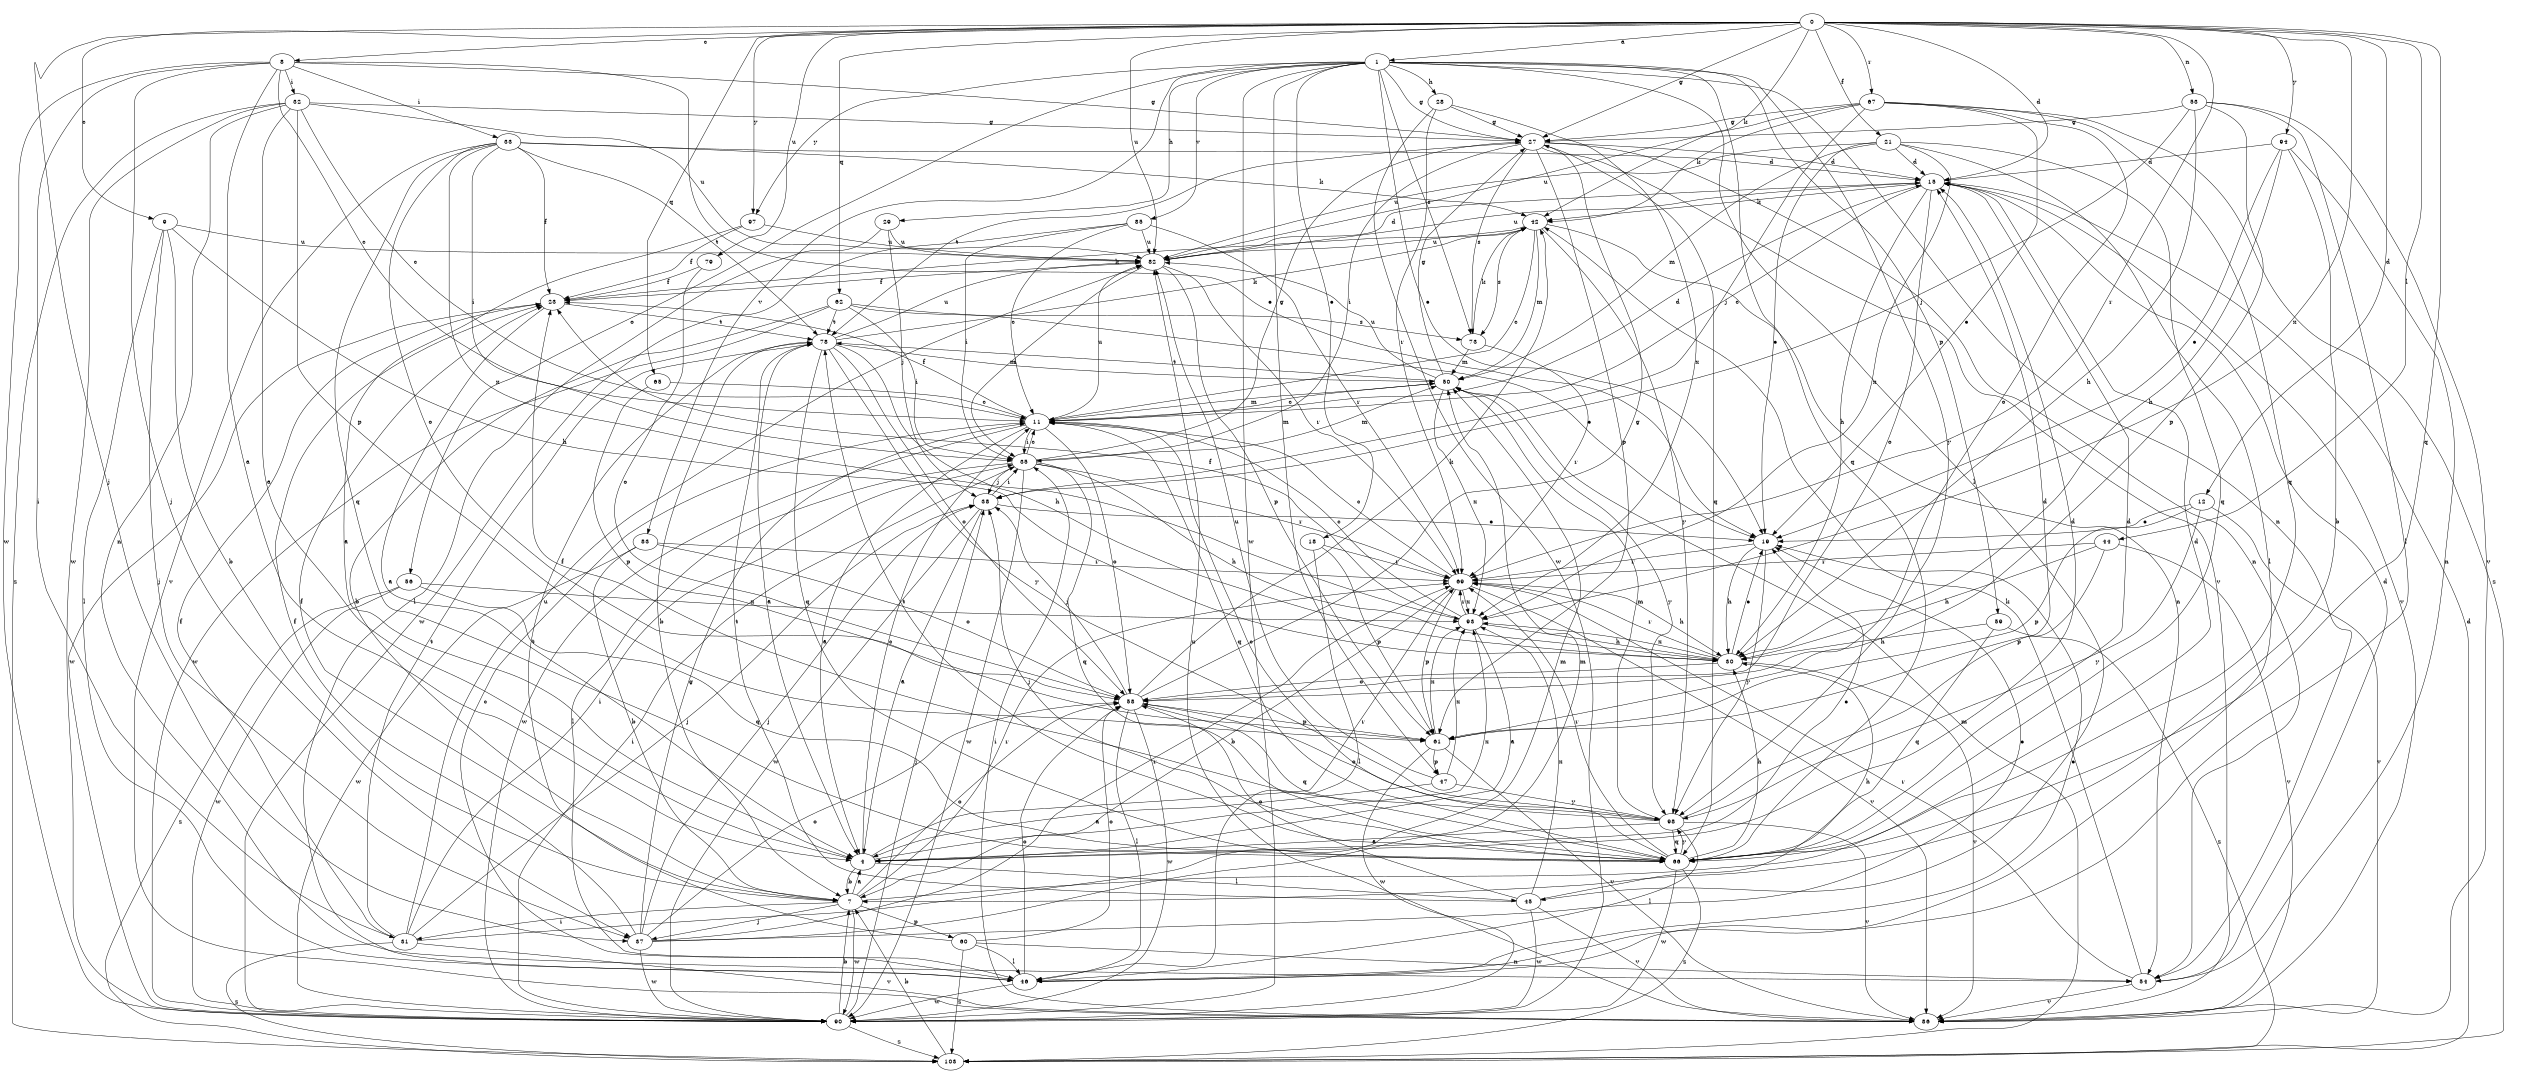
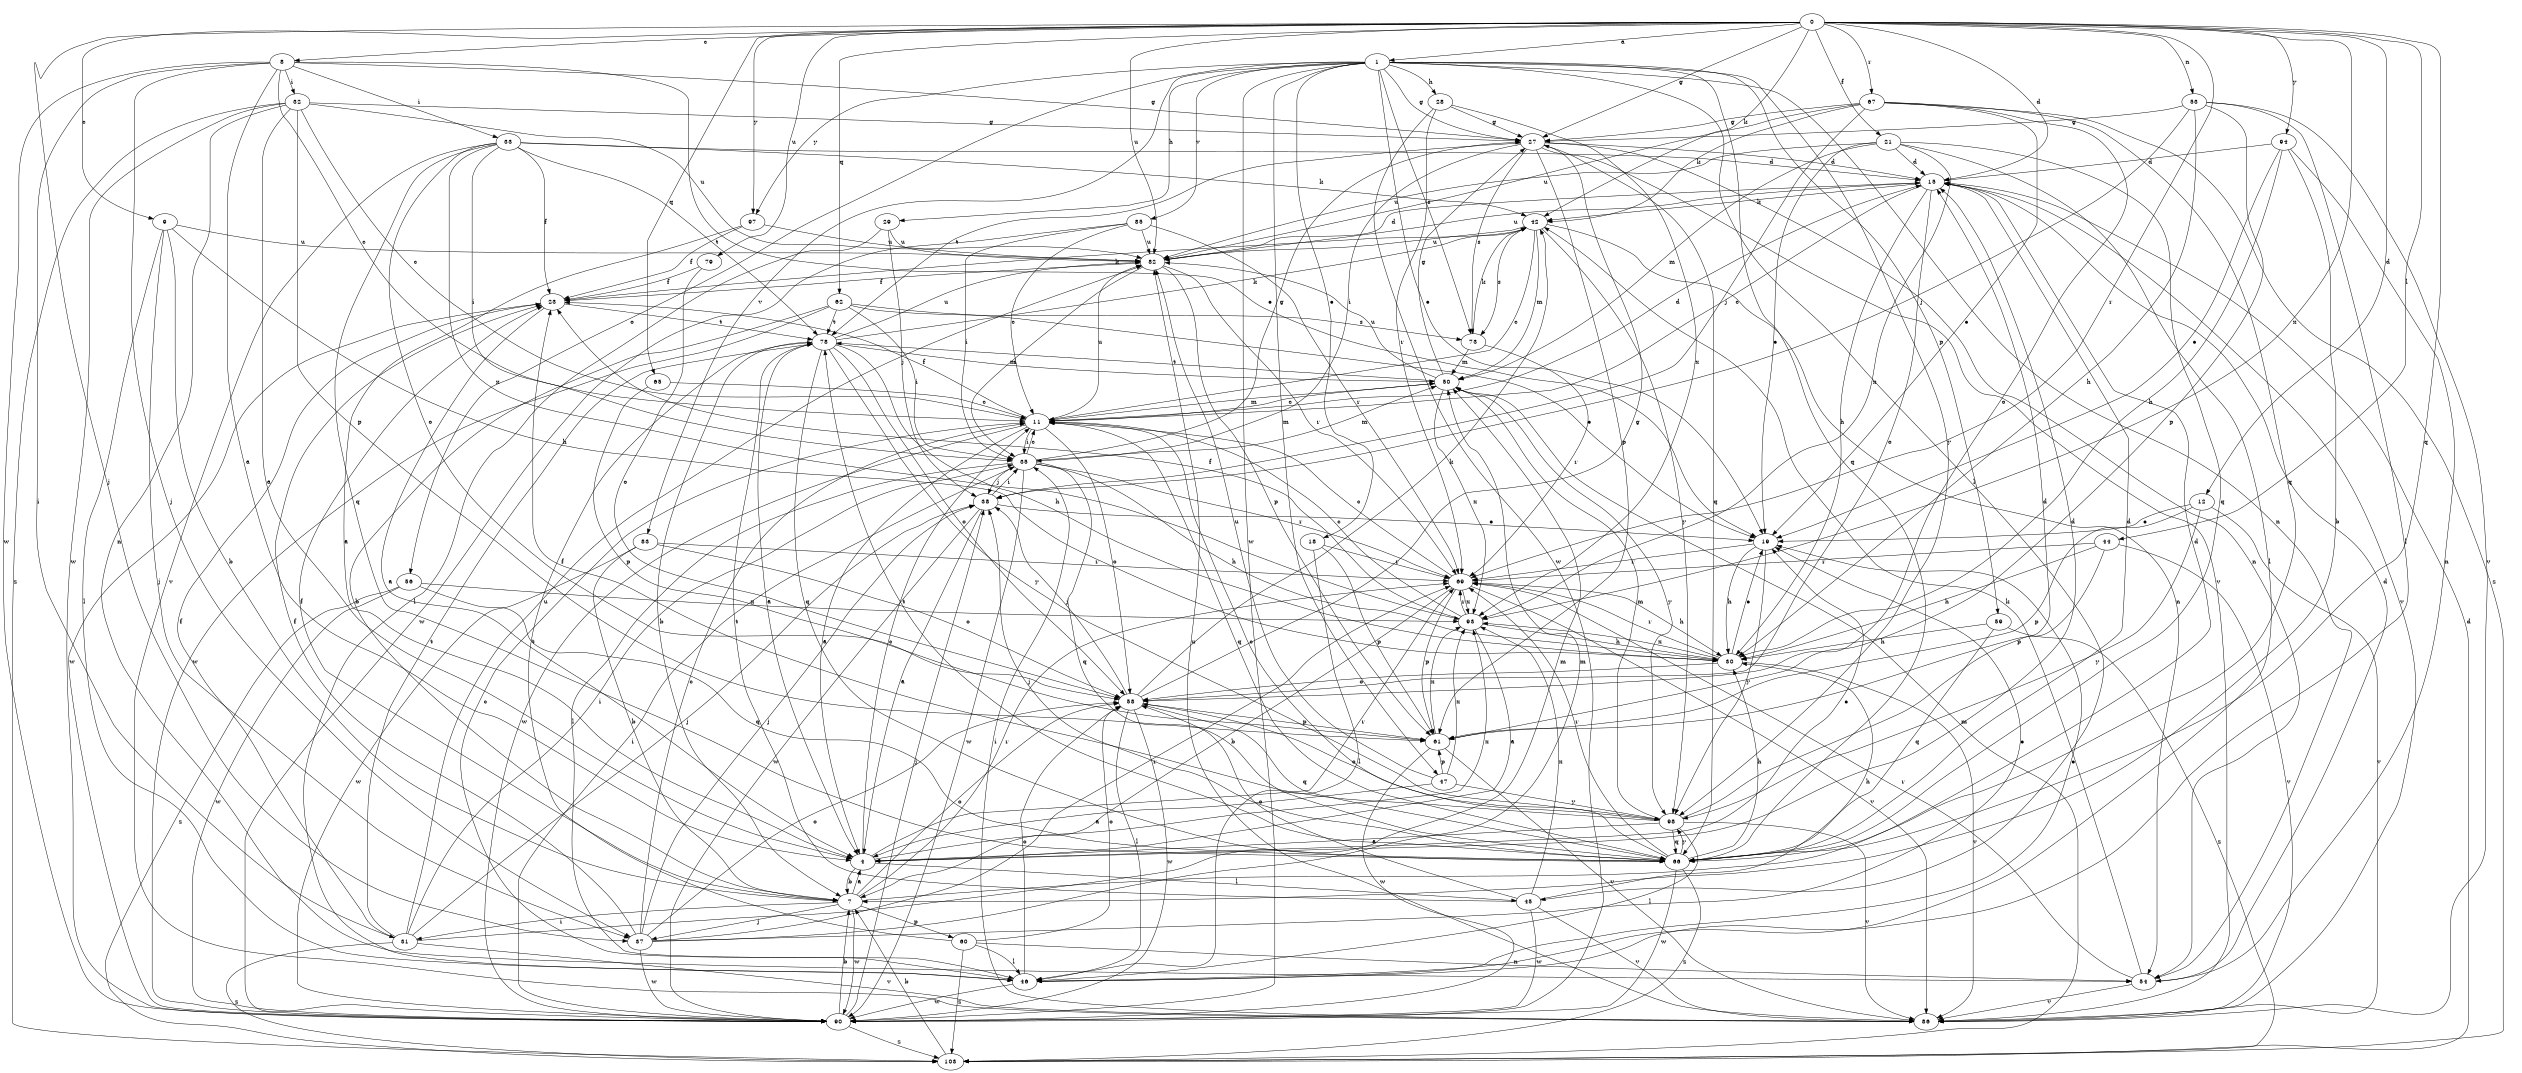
(691, 682) -> (691, 682)
(1434, 760) -> (1441, 764)
